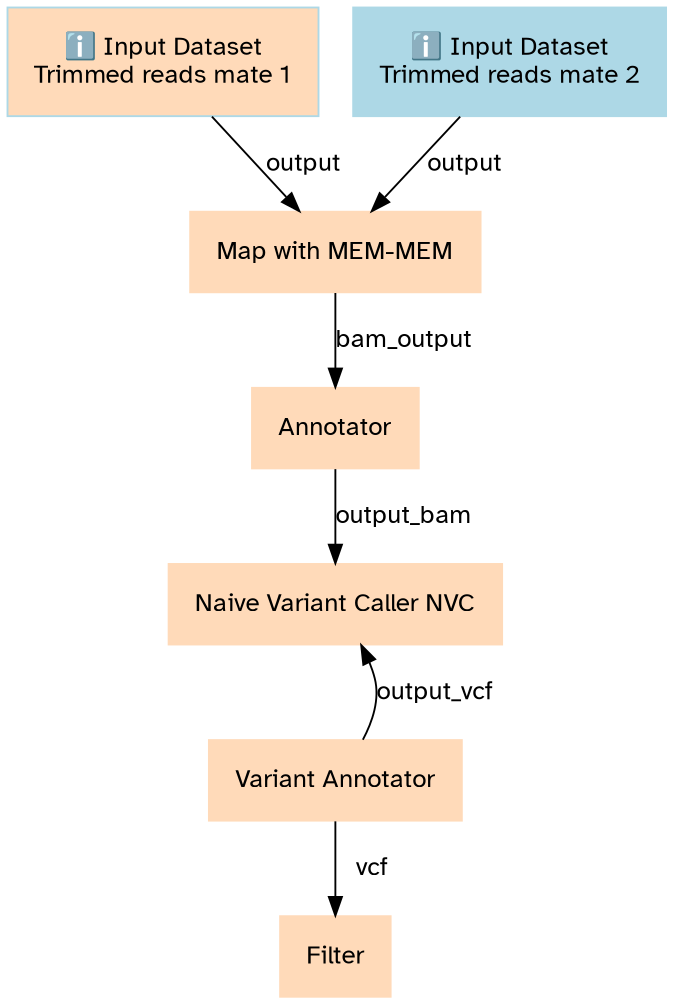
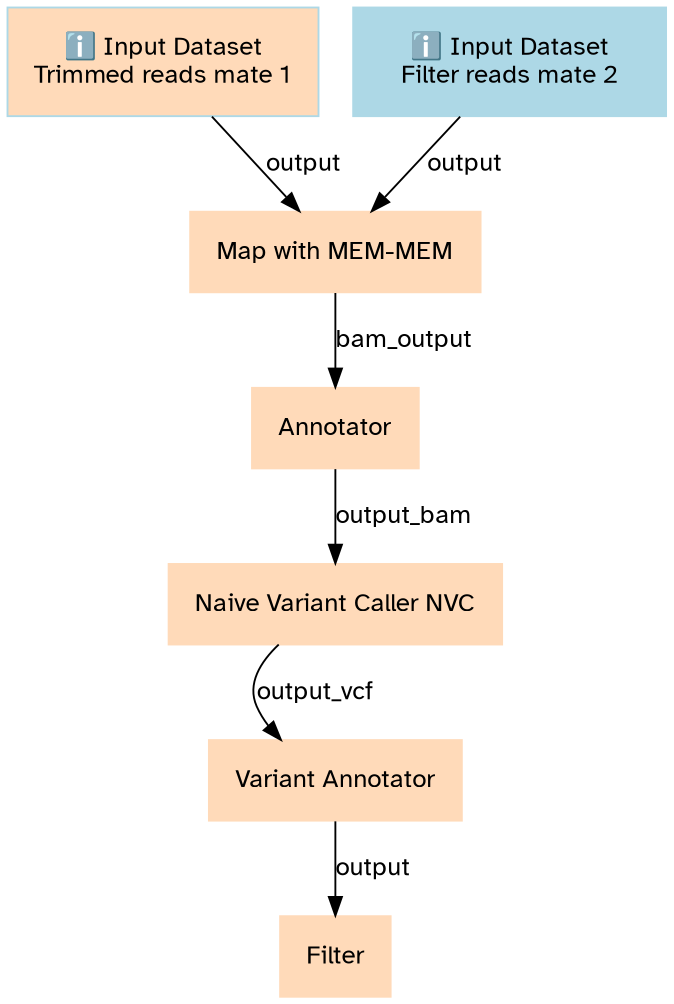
(510, 62) -> (510, 62)
(376, 702) -> (254, 683)
(373, 868) -> (373, 868)
